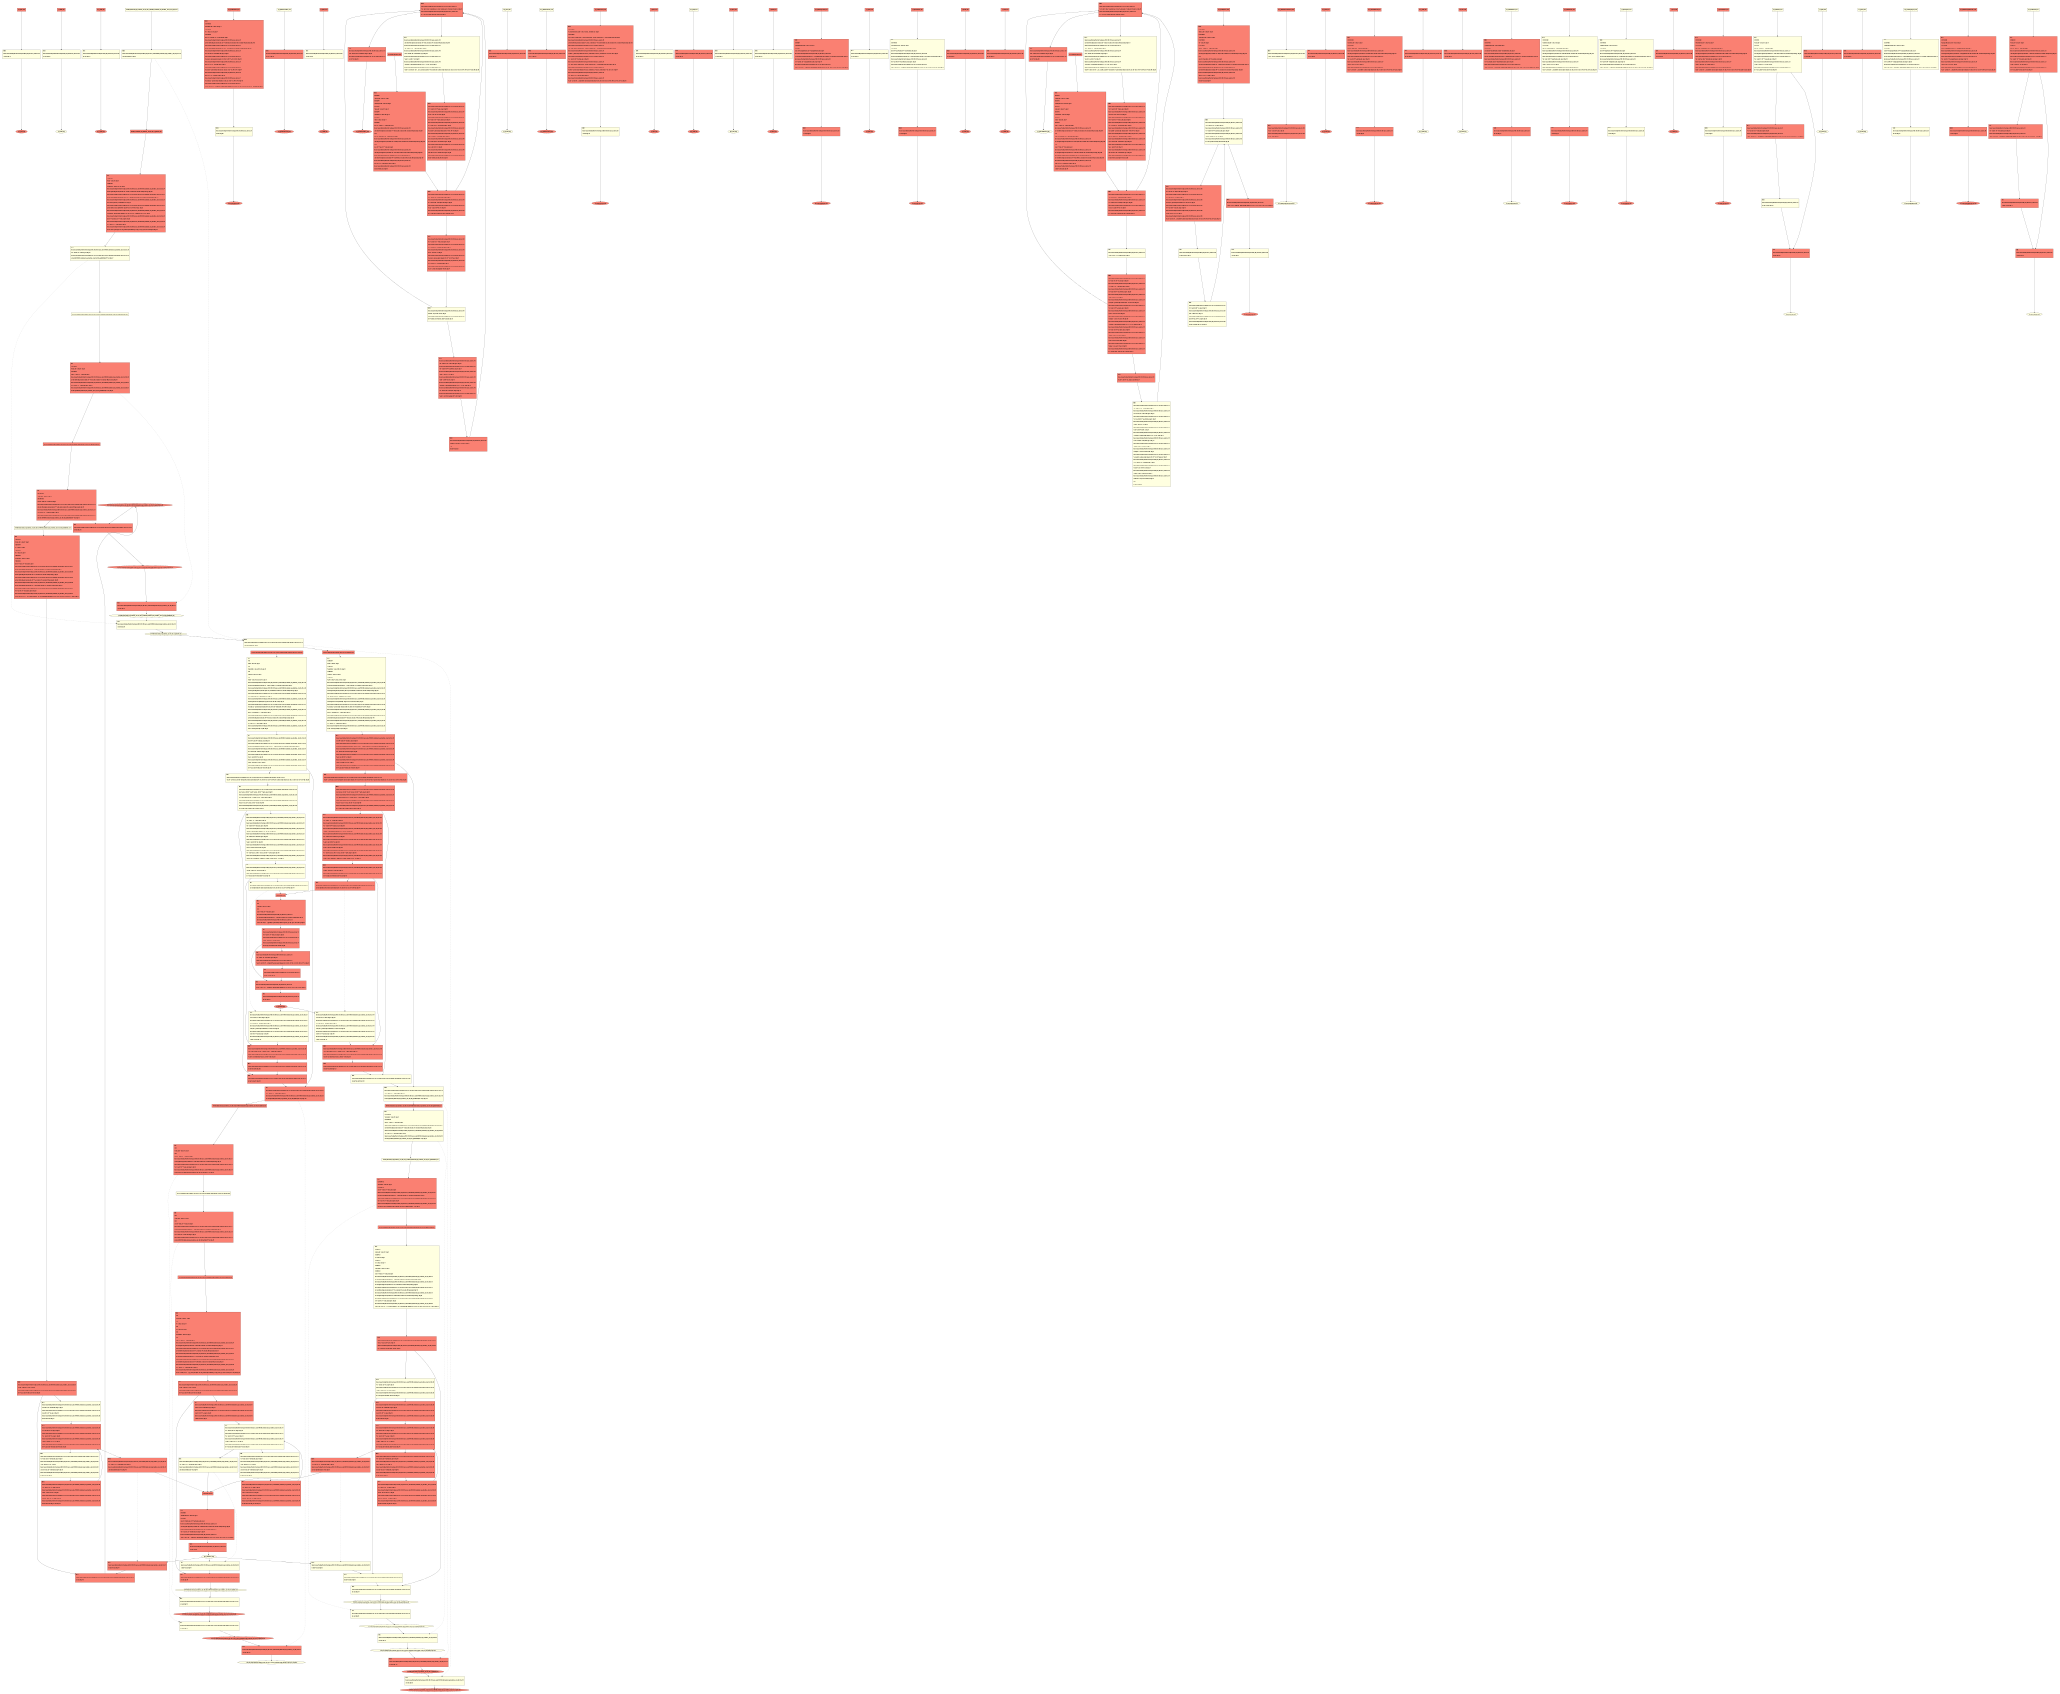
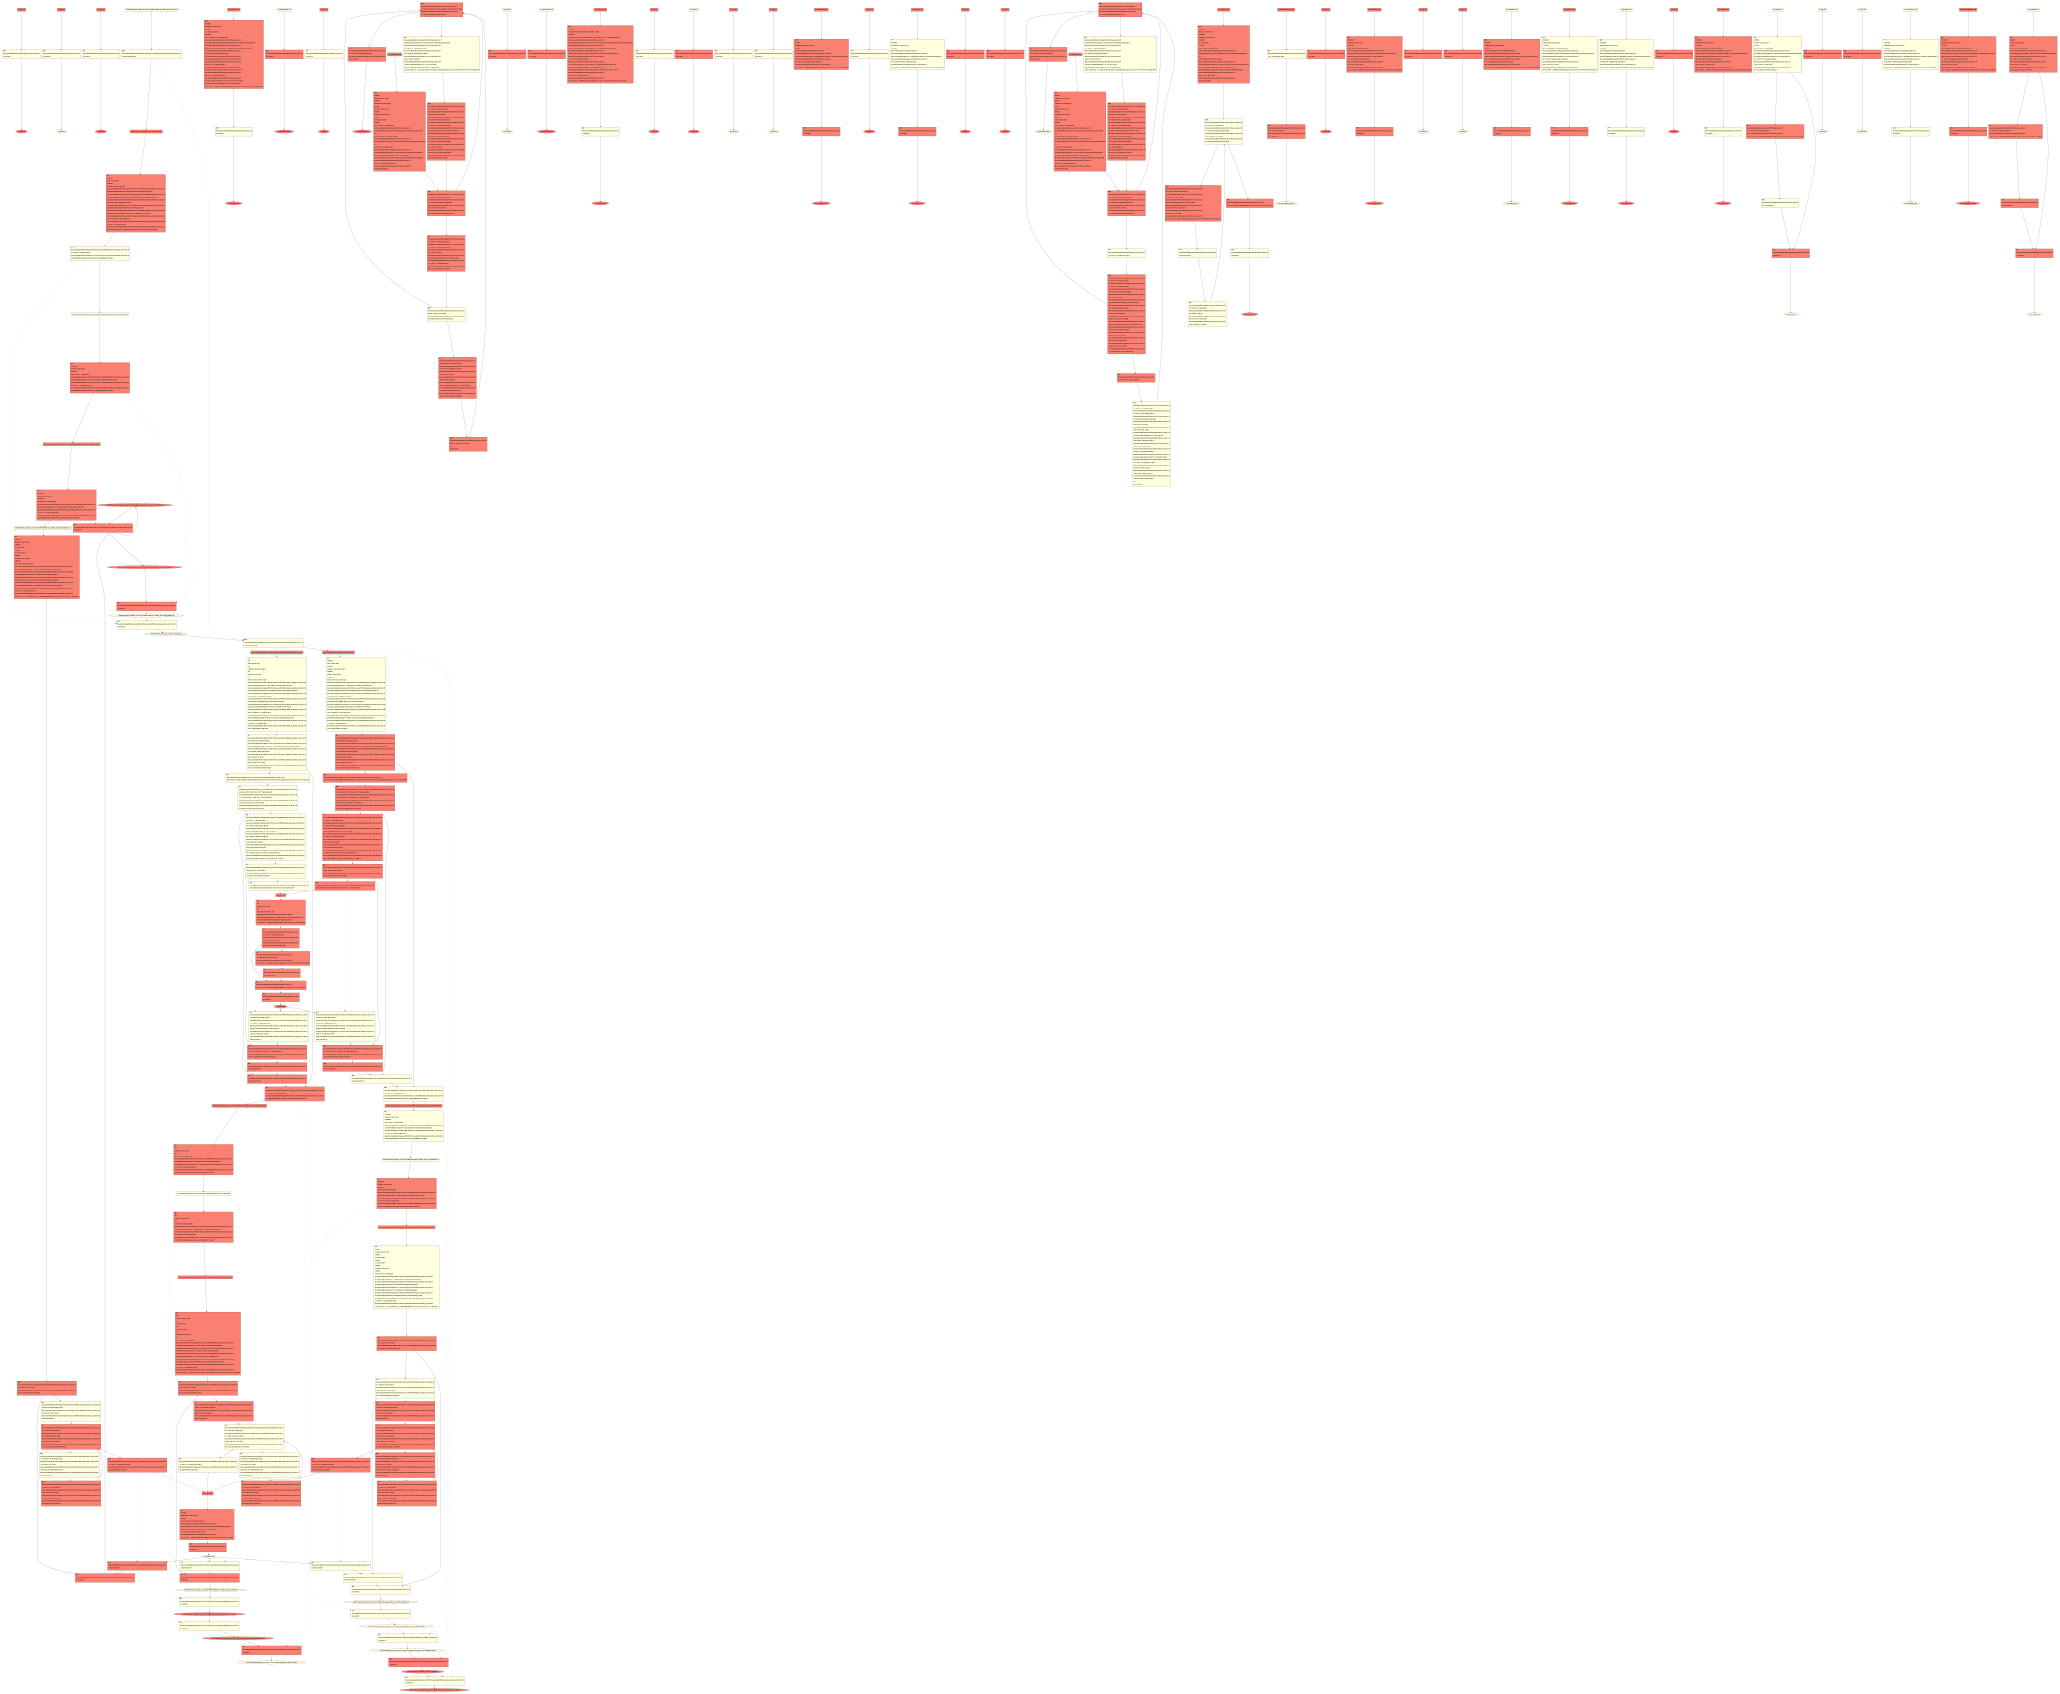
(773, 132) -> (773, 132)
